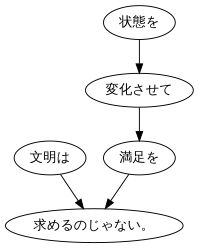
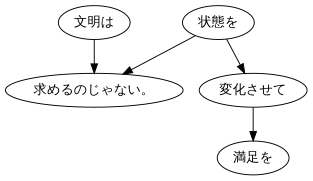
(120, 187) -> (163, 53)
